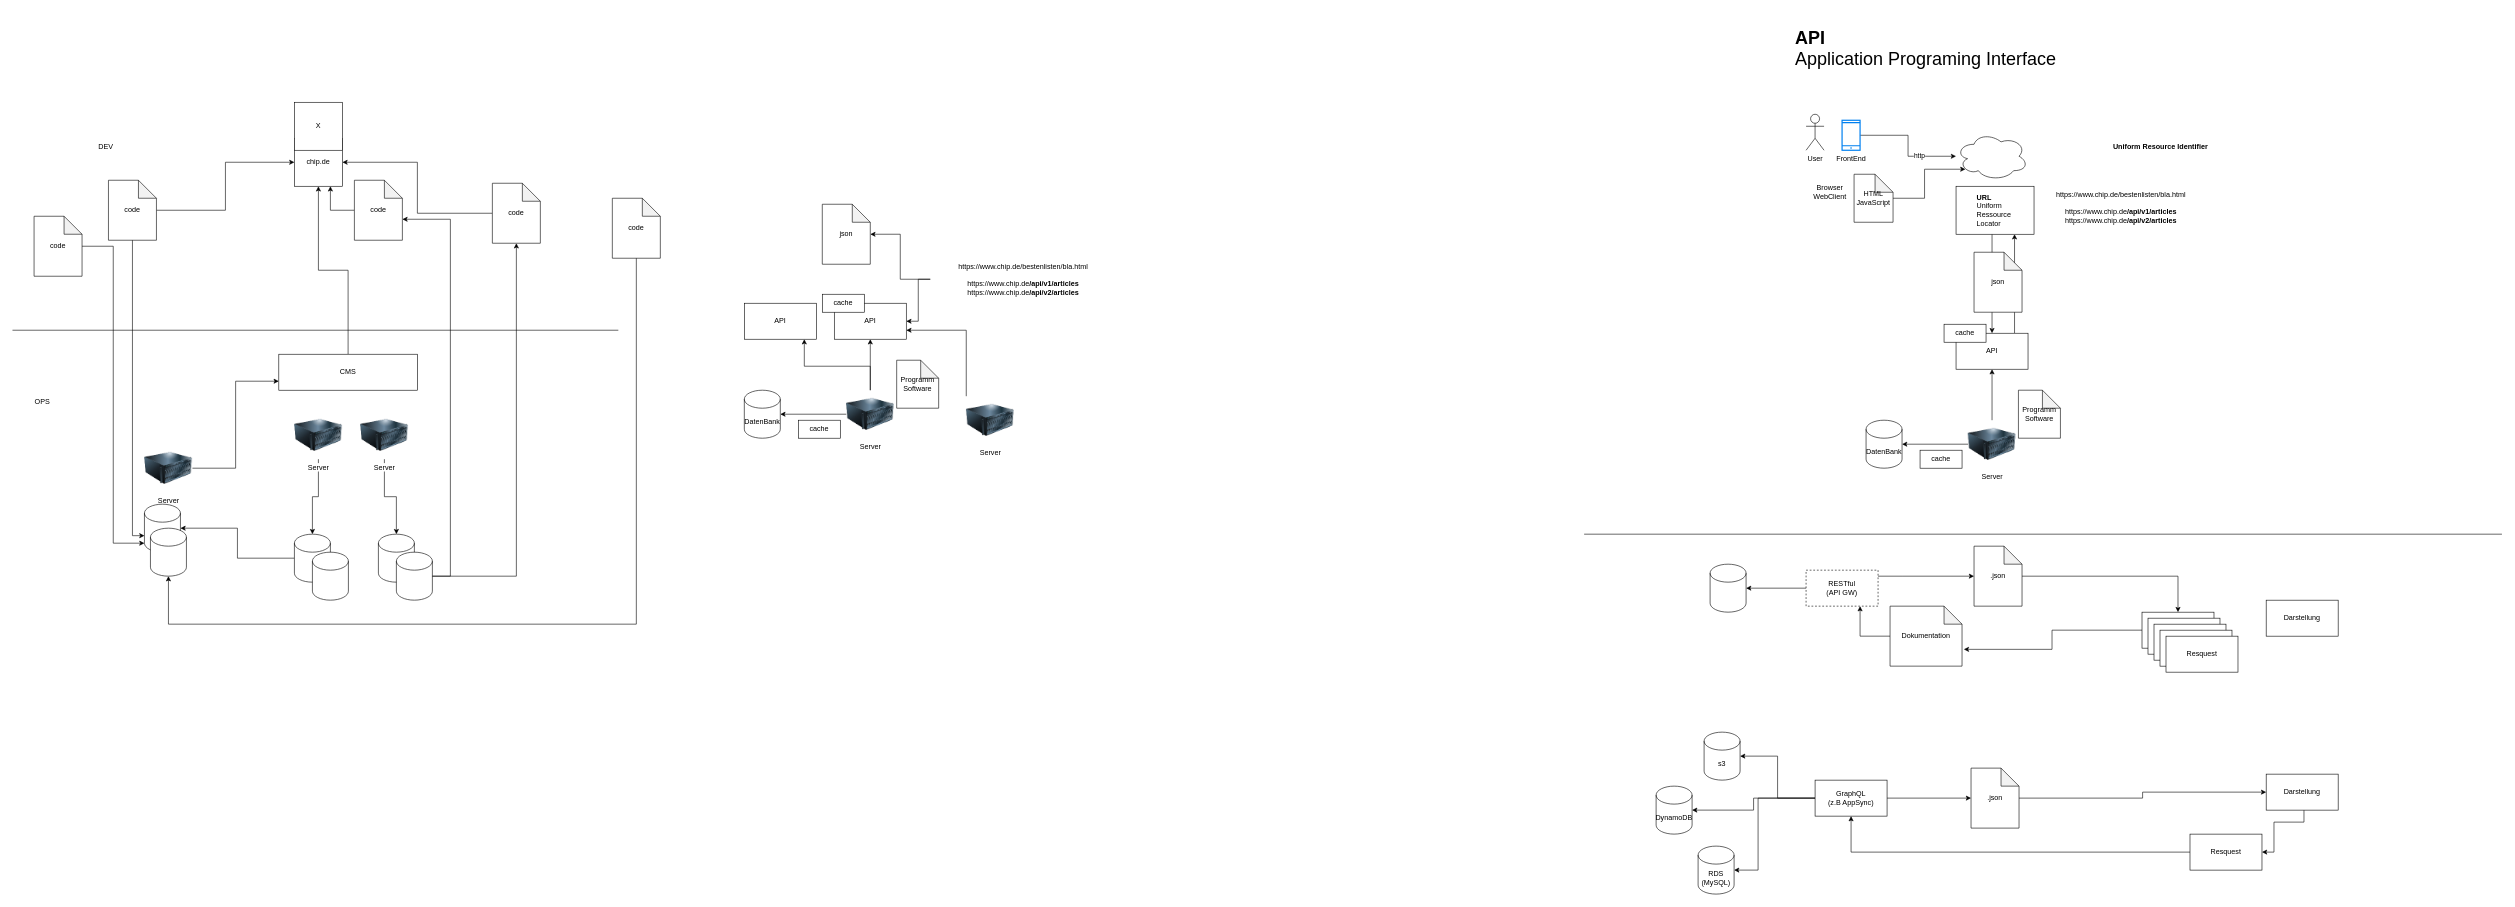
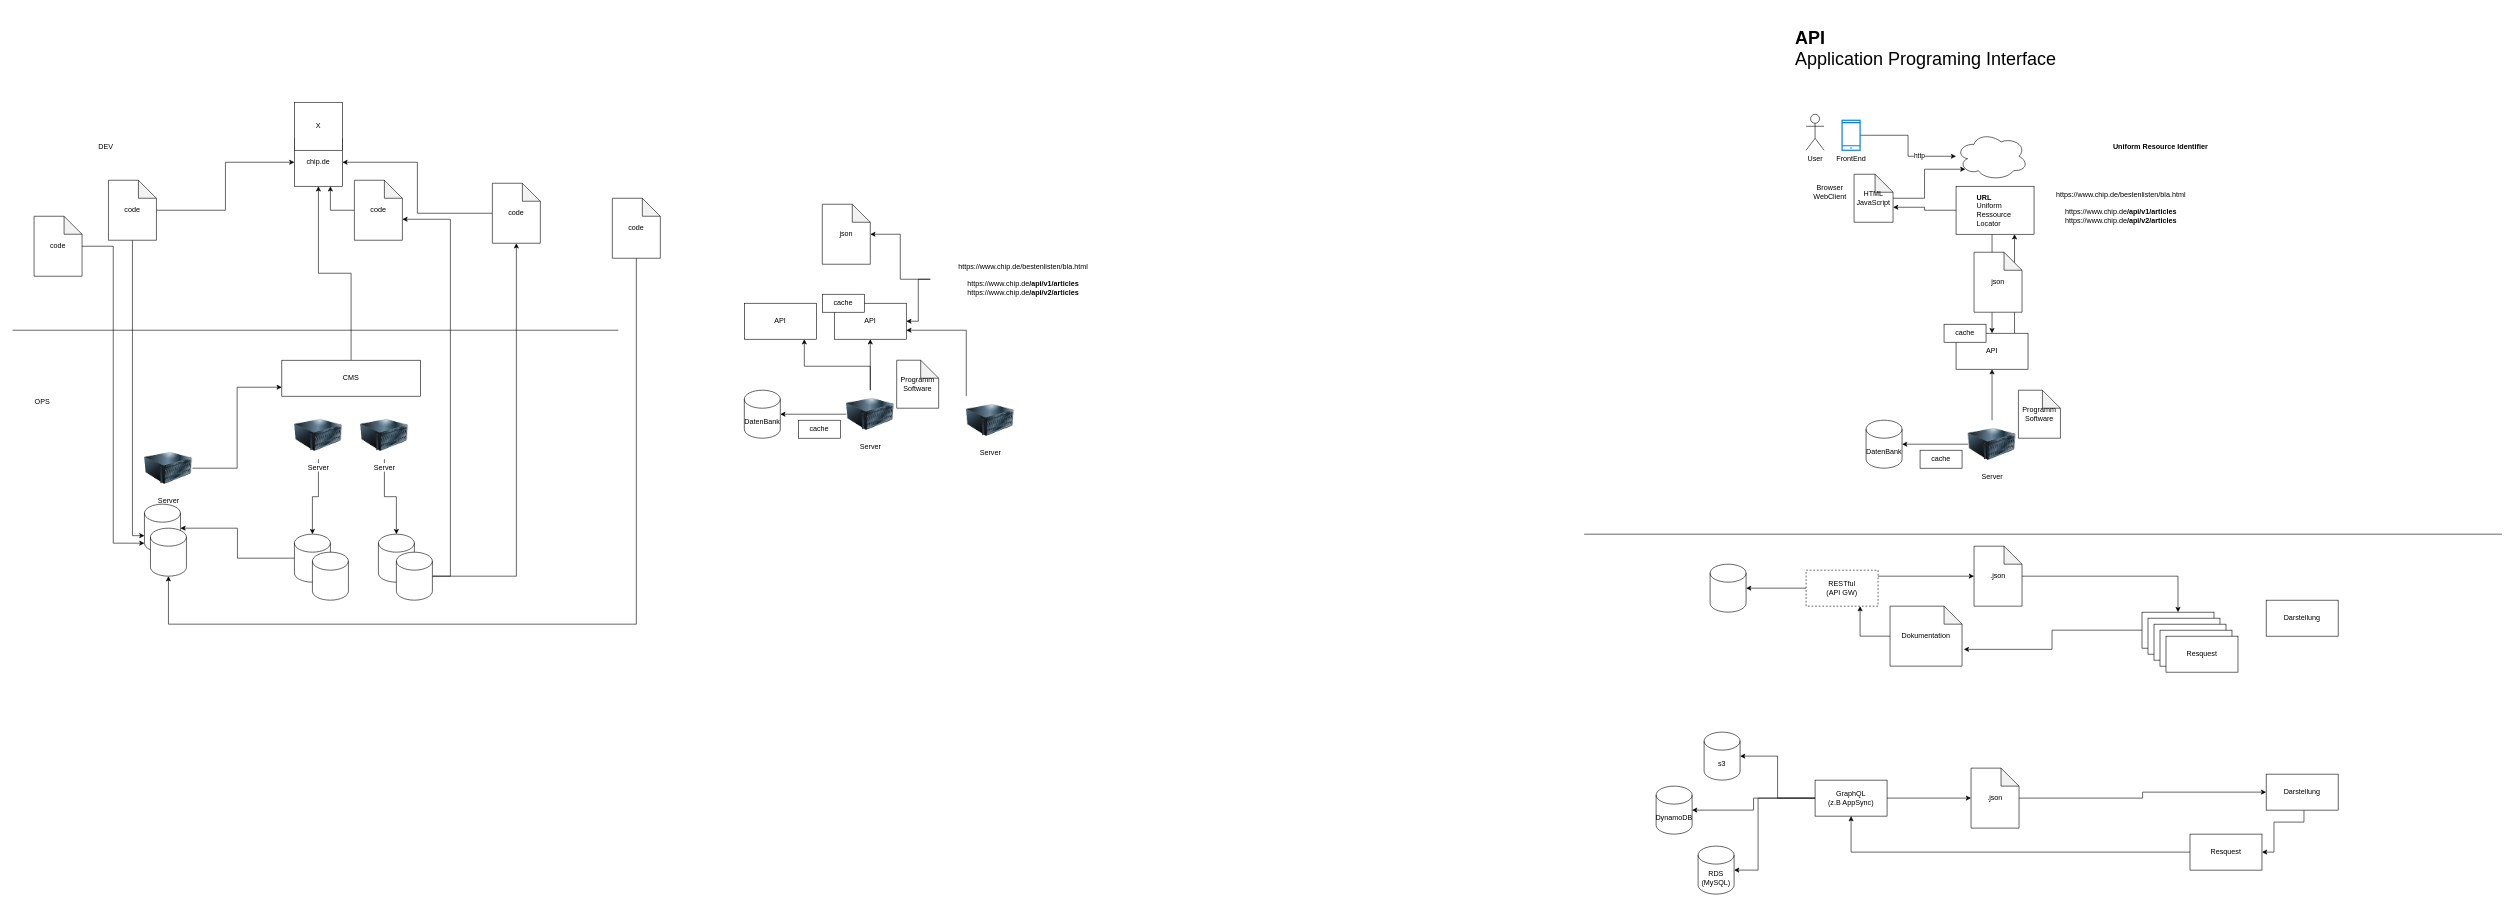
none -> (1925, 208)
(348, 372) -> (351, 378)
